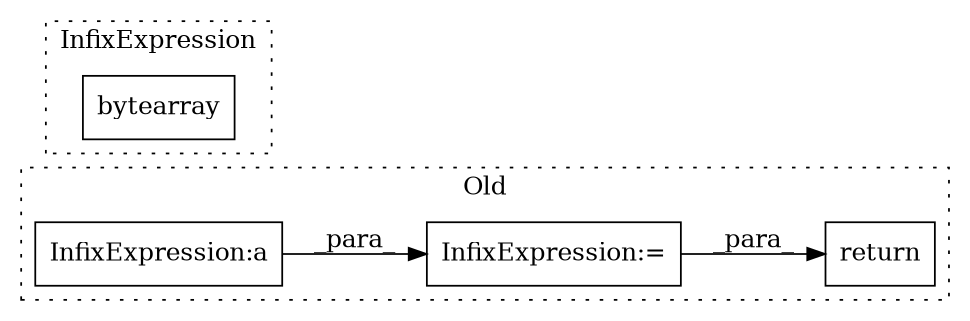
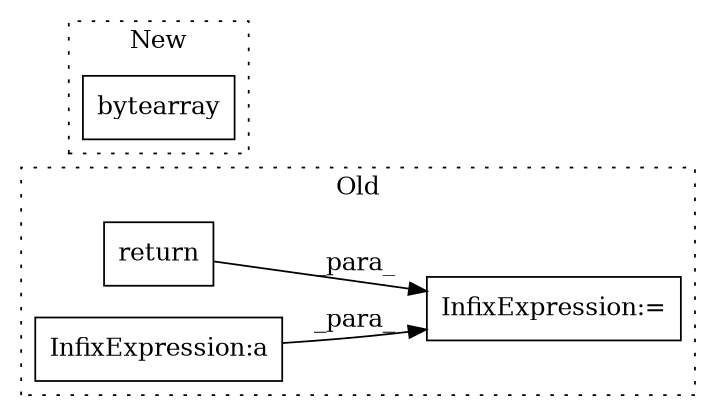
(159, 41) -> (159, 41)
(744, 254) -> (311, 275)
